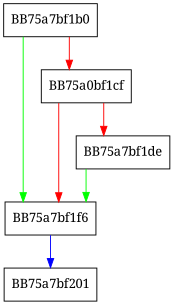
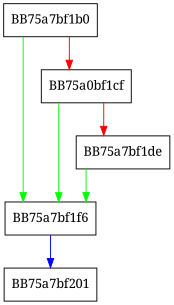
(59, 148) -> (59, 148)
